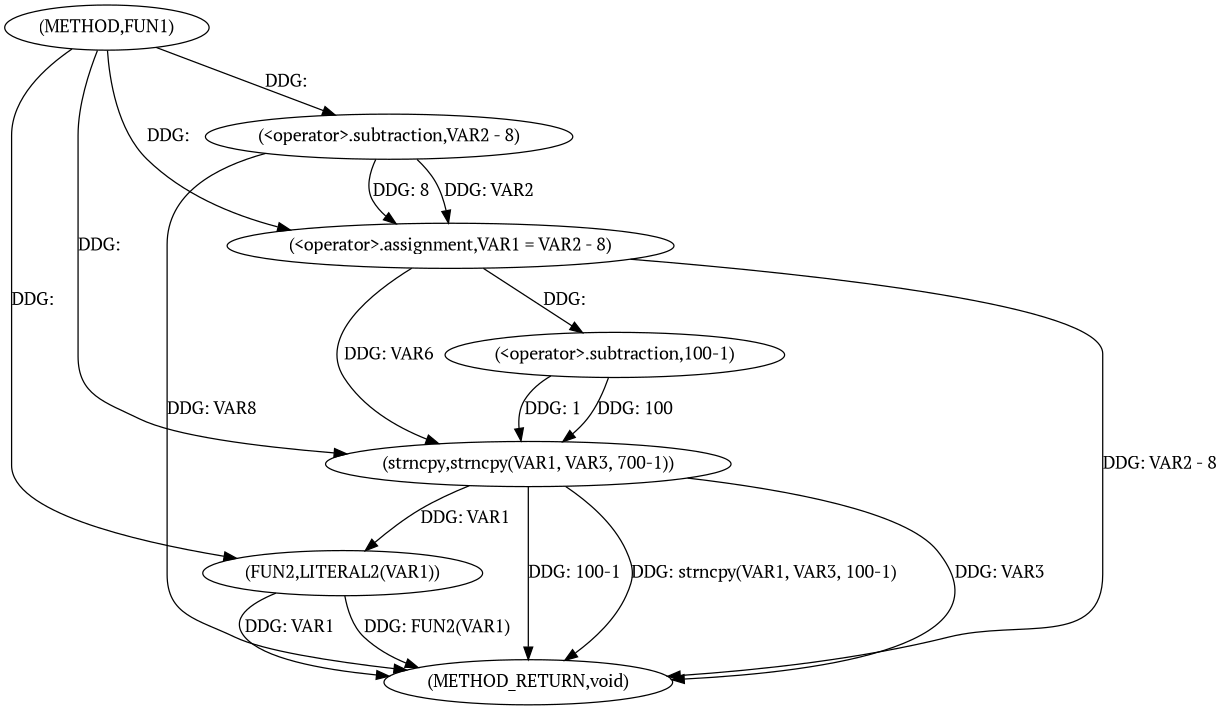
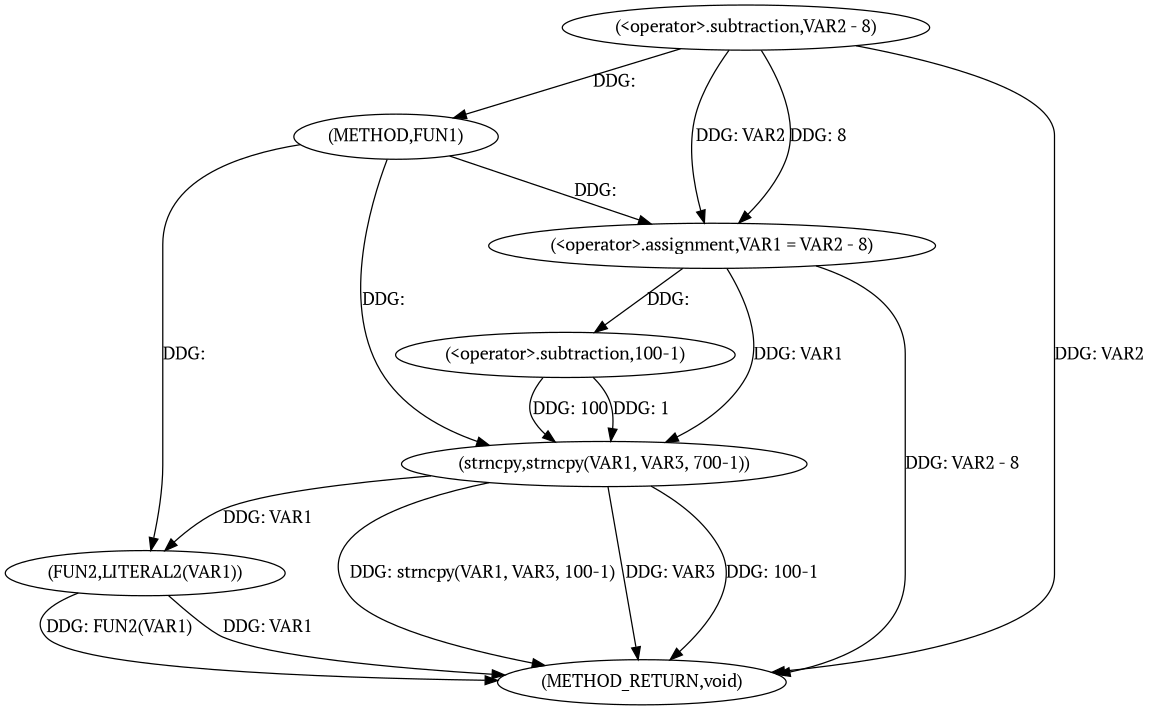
(240, 79) -> (573, 81)
(389, 355) -> (799, 355)
(212, 409) -> (1100, 355)
